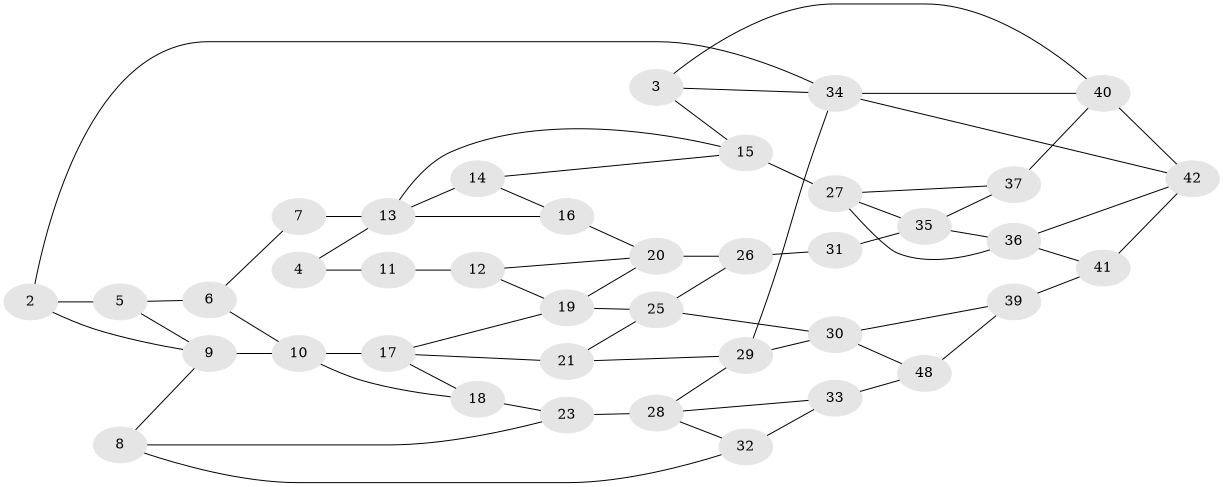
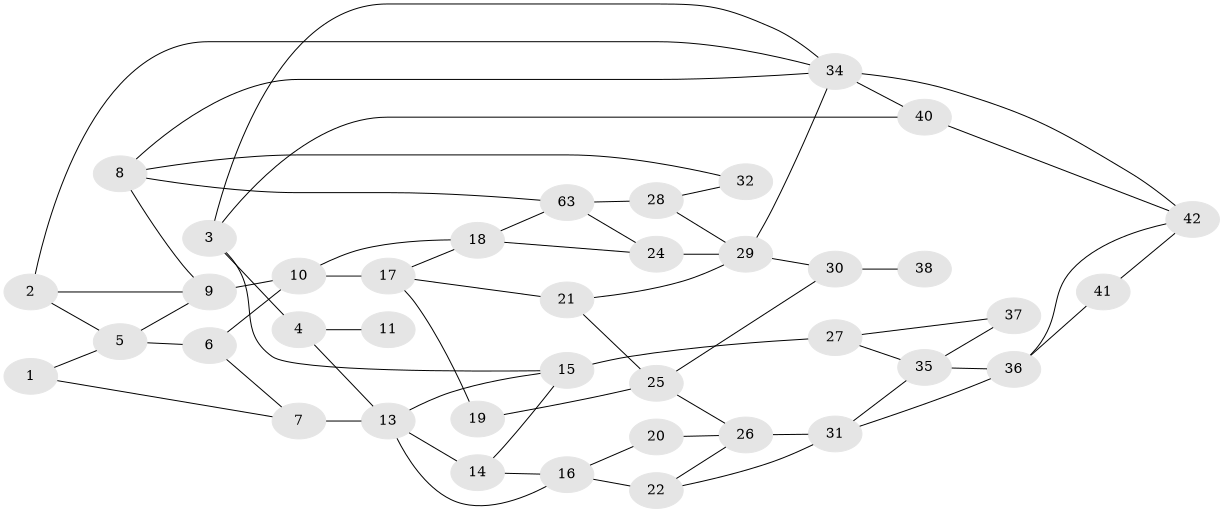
none -> (461, 79)
(1059, 139) -> none
none -> (656, 254)
(911, 257) -> (926, 404)
(478, 270) -> none
(612, 282) -> none
none -> (260, 290)
(1014, 302) -> none
(925, 373) -> (925, 269)
none -> (31, 376)
(835, 398) -> none
(567, 415) -> (567, 203)
none -> (656, 491)
